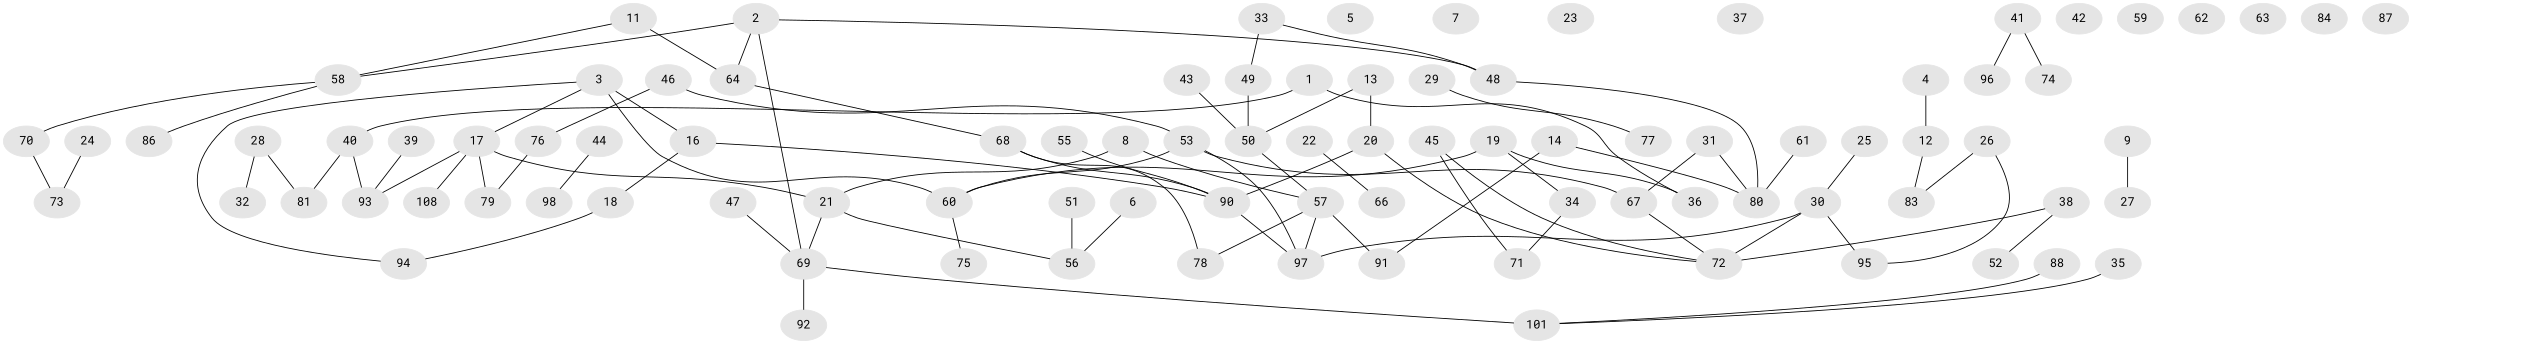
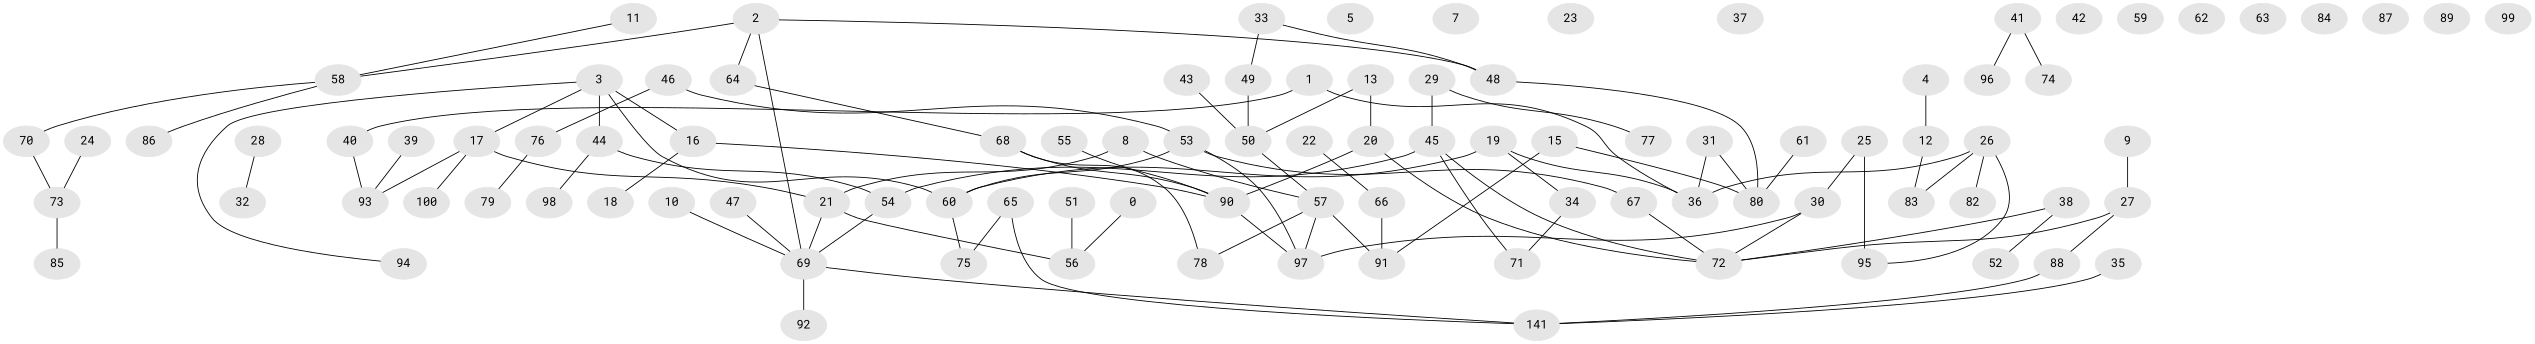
none -> (2447, 19)
none -> (2508, 19)
(683, 49) -> none
none -> (1432, 112)
none -> (599, 118)
(1555, 141) -> (1555, 141)
(482, 172) -> none
none -> (1854, 172)
(1667, 176) -> (1702, 172)
(304, 203) -> none
(427, 203) -> (427, 203)
none -> (672, 203)
none -> (888, 203)
none -> (1011, 203)
(1133, 203) -> (1133, 203)
none -> (1973, 203)
none -> (1382, 233)
(1841, 233) -> (1865, 203)
none -> (2092, 233)
(510, 239) -> none
none -> (1927, 242)
none -> (57, 264)
(1537, 325) -> (1537, 325)
